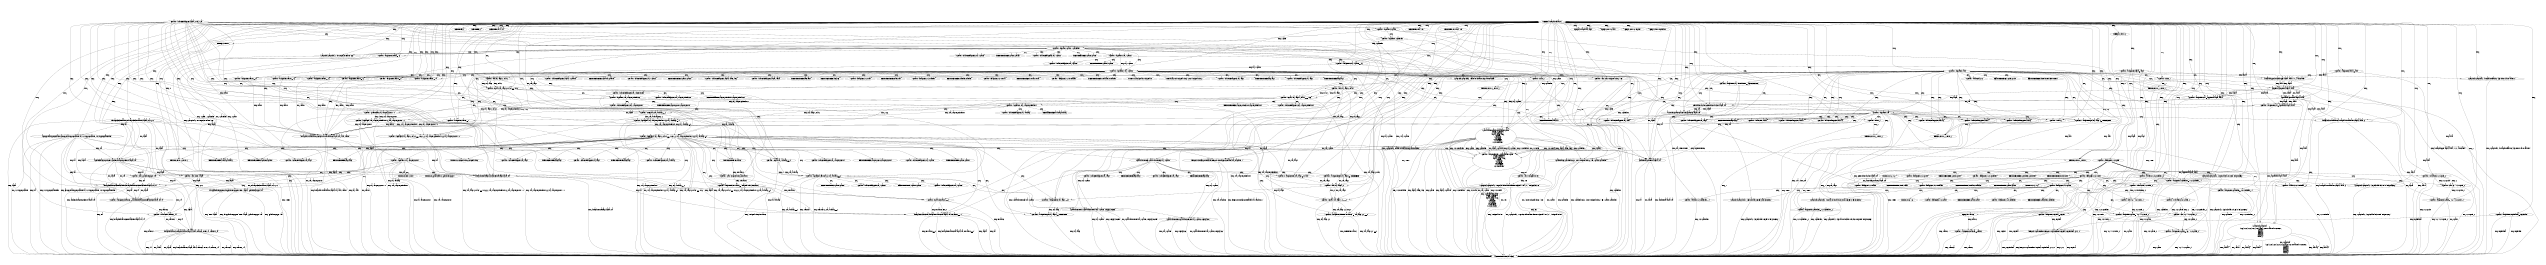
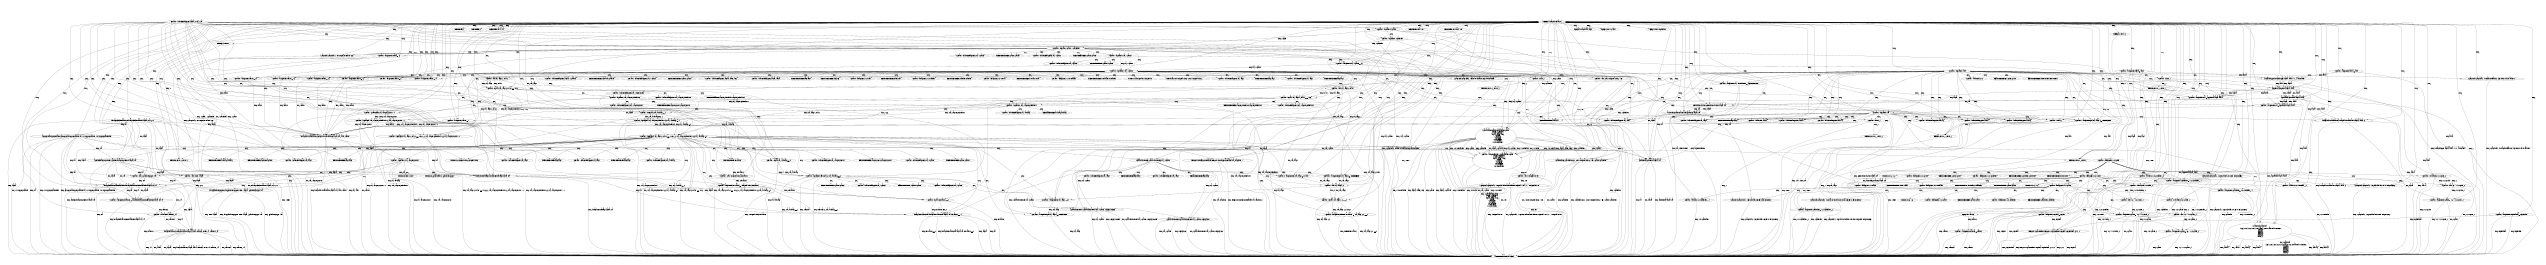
(1633, 30) -> none
(1270, 112) -> (1141, 92)
(1969, 186) -> (1969, 186)
